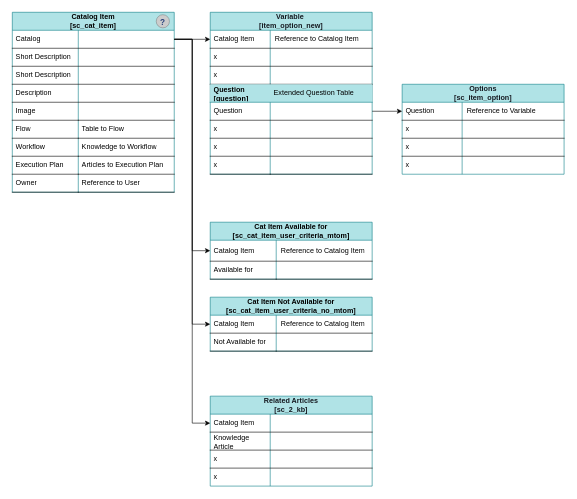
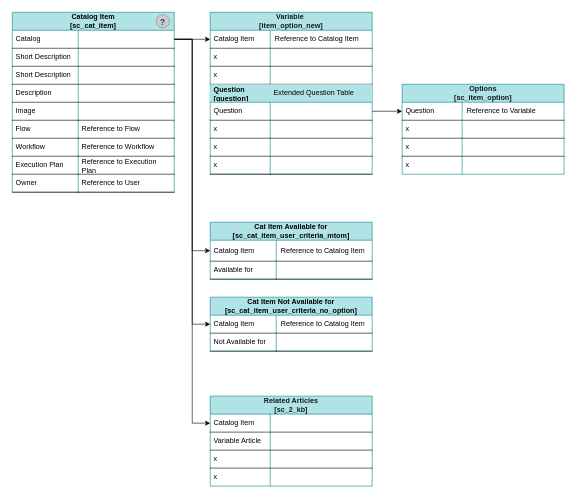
(104, 129) -> (113, 129)
(120, 147) -> (121, 147)
(127, 165) -> (127, 165)
(291, 306) -> (291, 306)
(241, 441) -> (241, 441)
